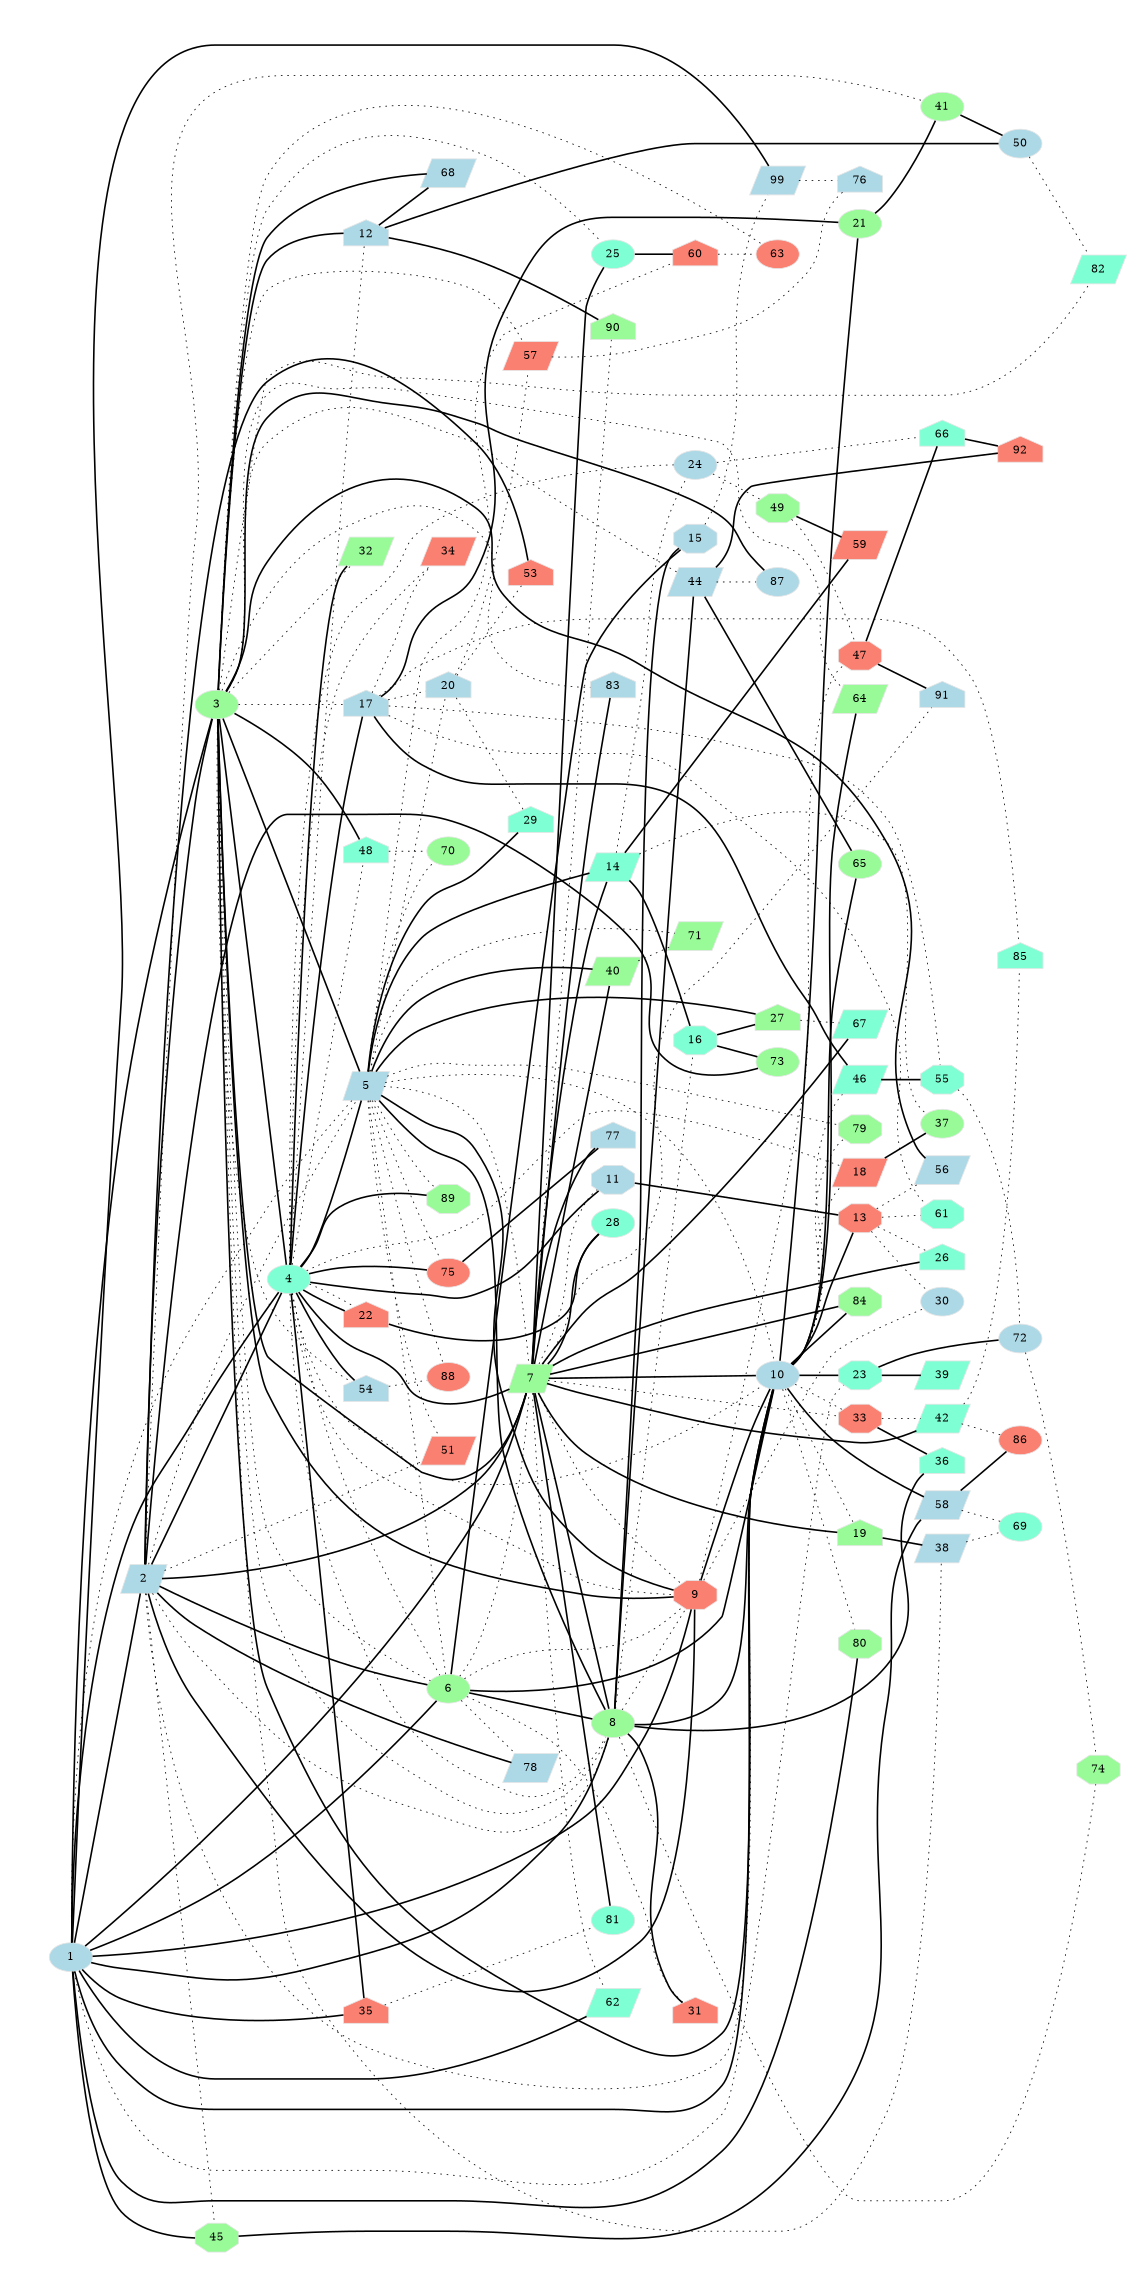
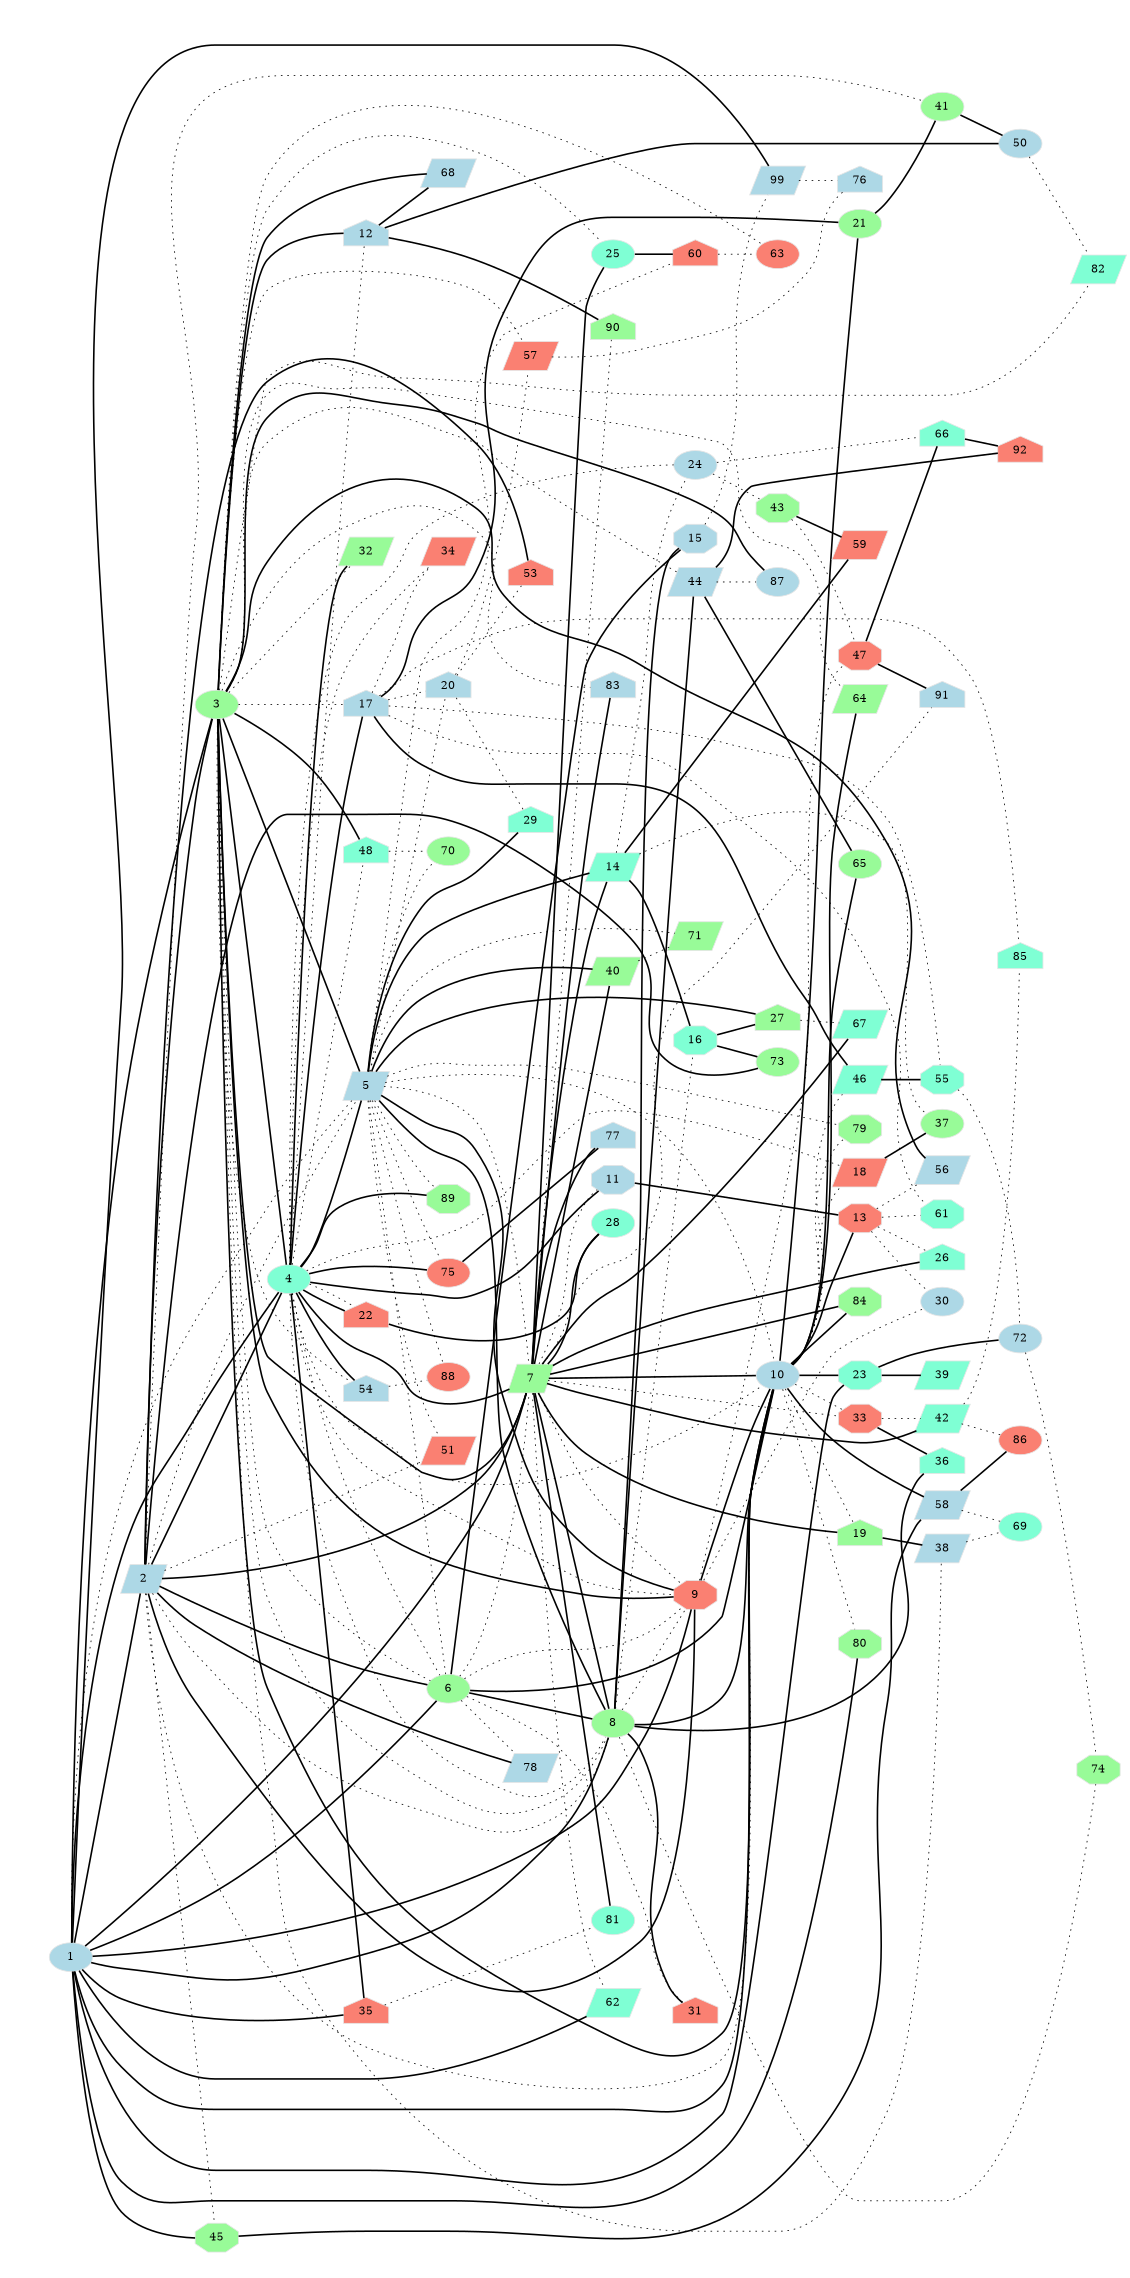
(778, 508) -> (778, 508)
(704, 2129) -> (704, 2129)
